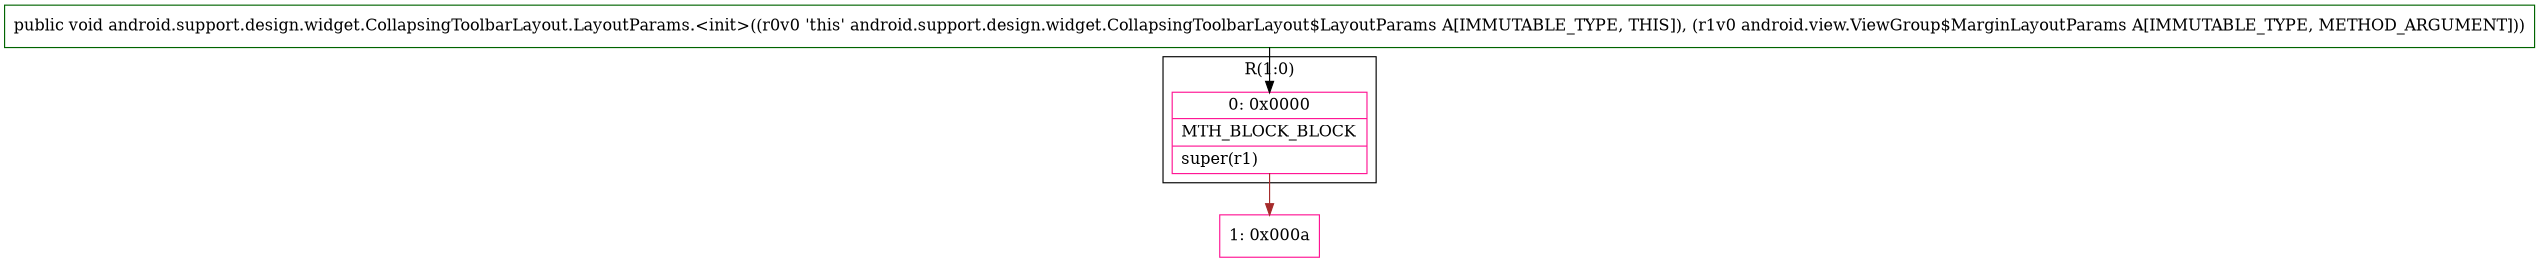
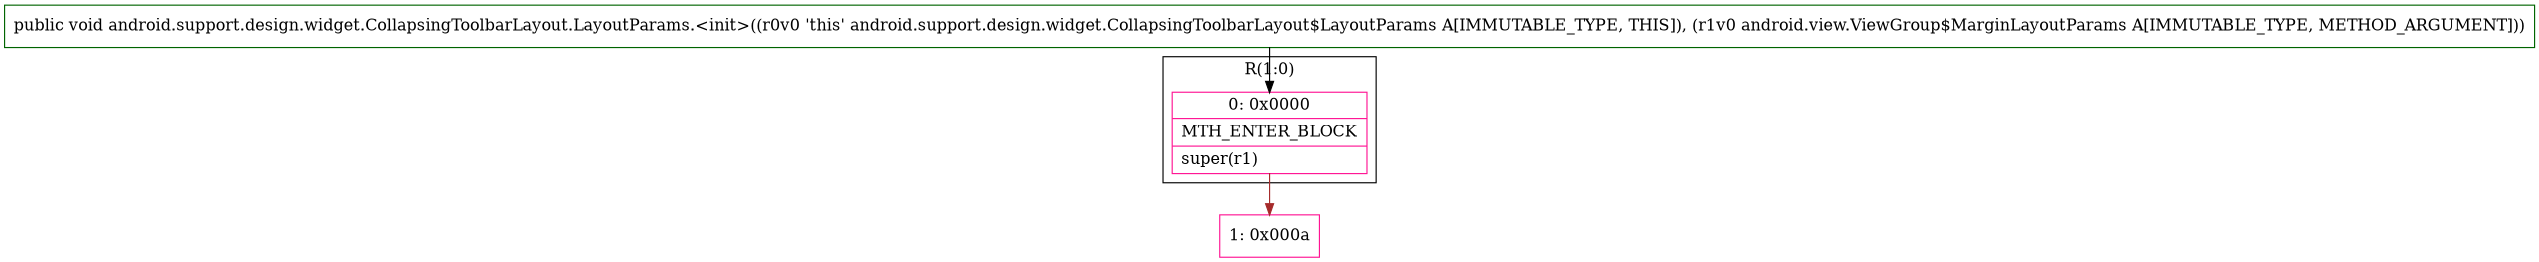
(1269, 132) -> (1270, 132)
